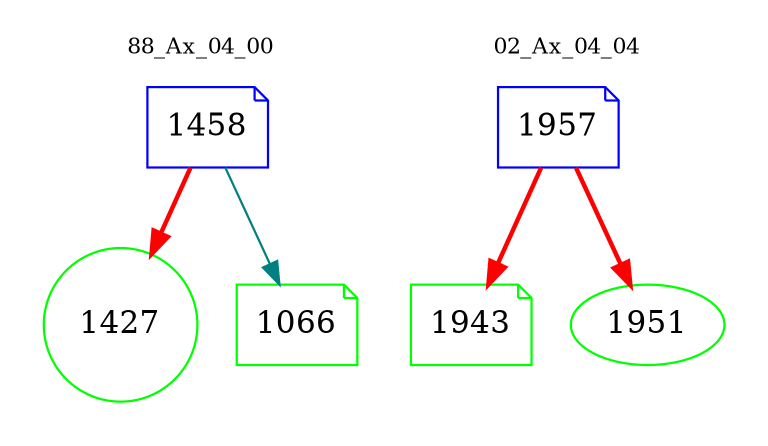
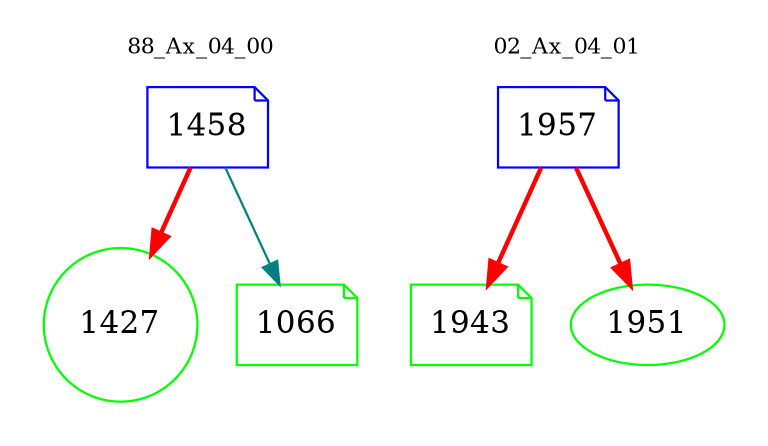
(567, 48) -> (567, 48)
